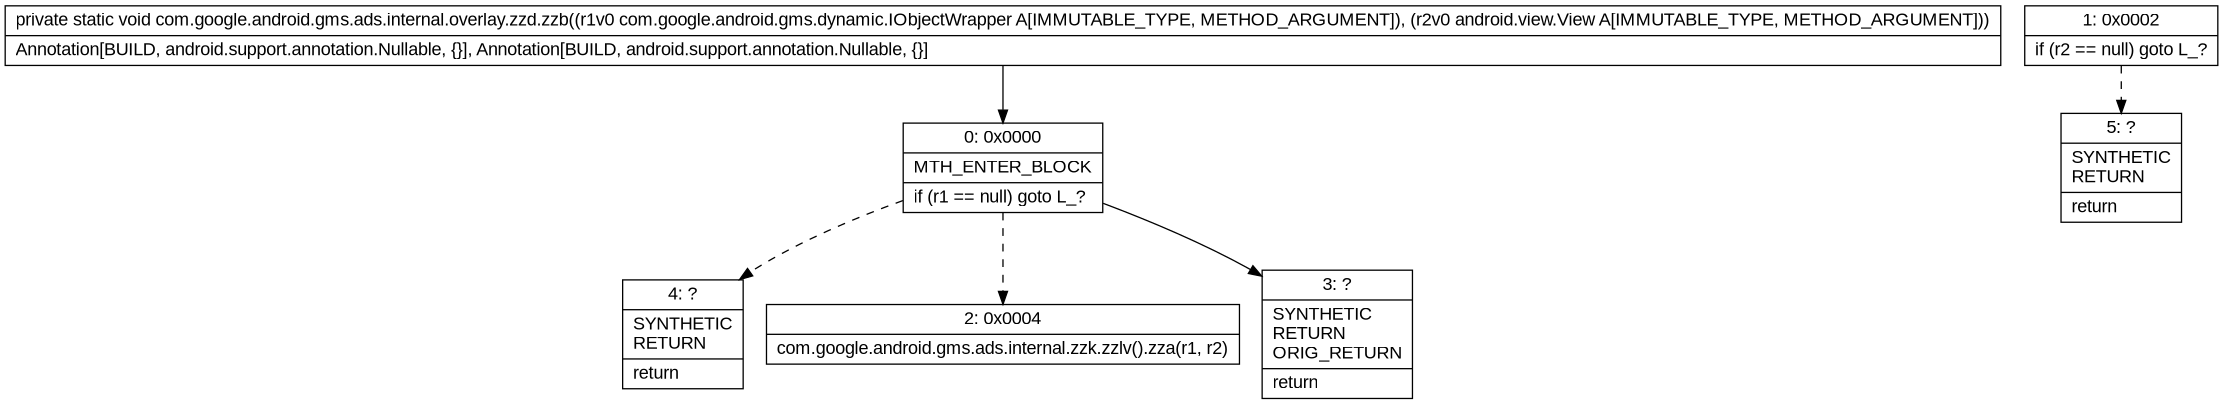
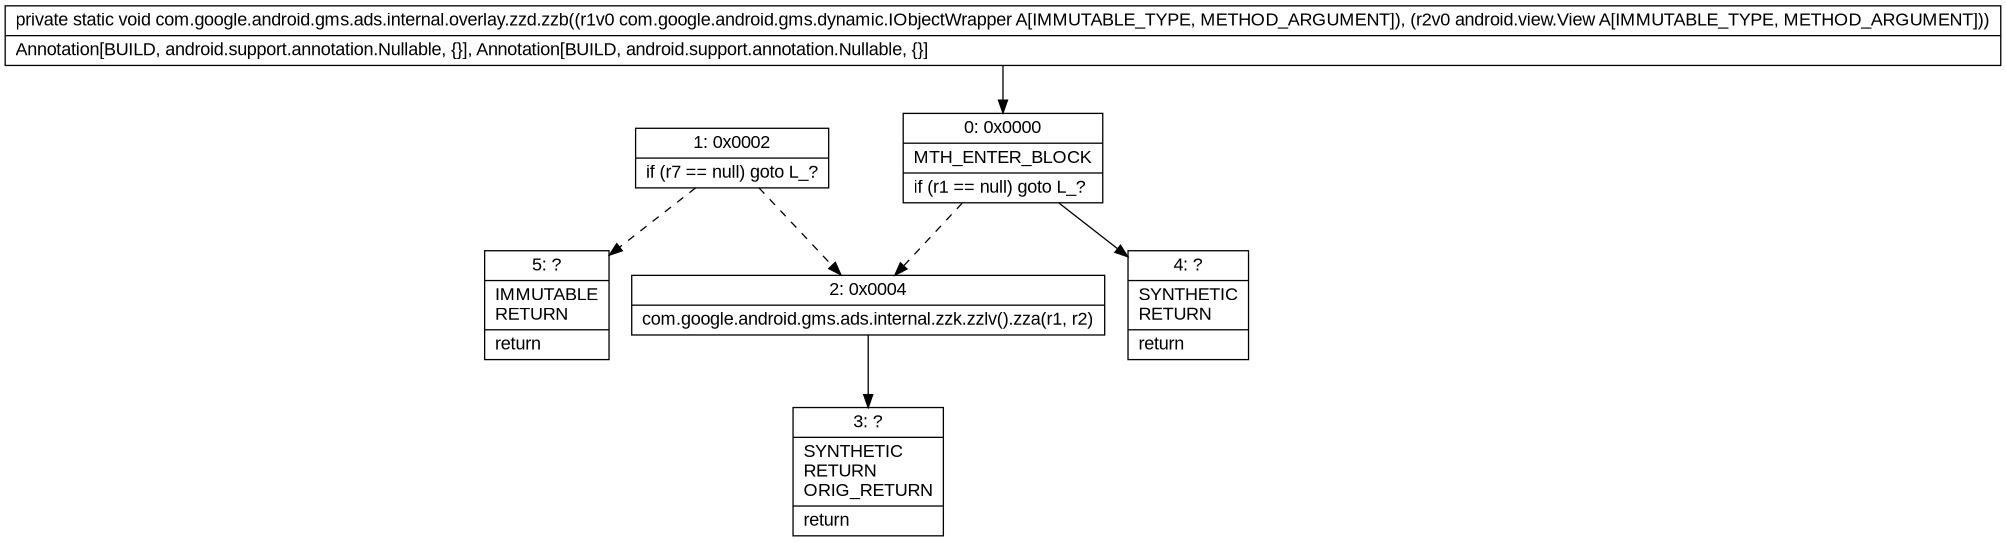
(2121, 50) -> (732, 172)
(2121, 157) -> (547, 295)
none -> (795, 226)
(825, 232) -> (1088, 226)
(1178, 234) -> (868, 365)
